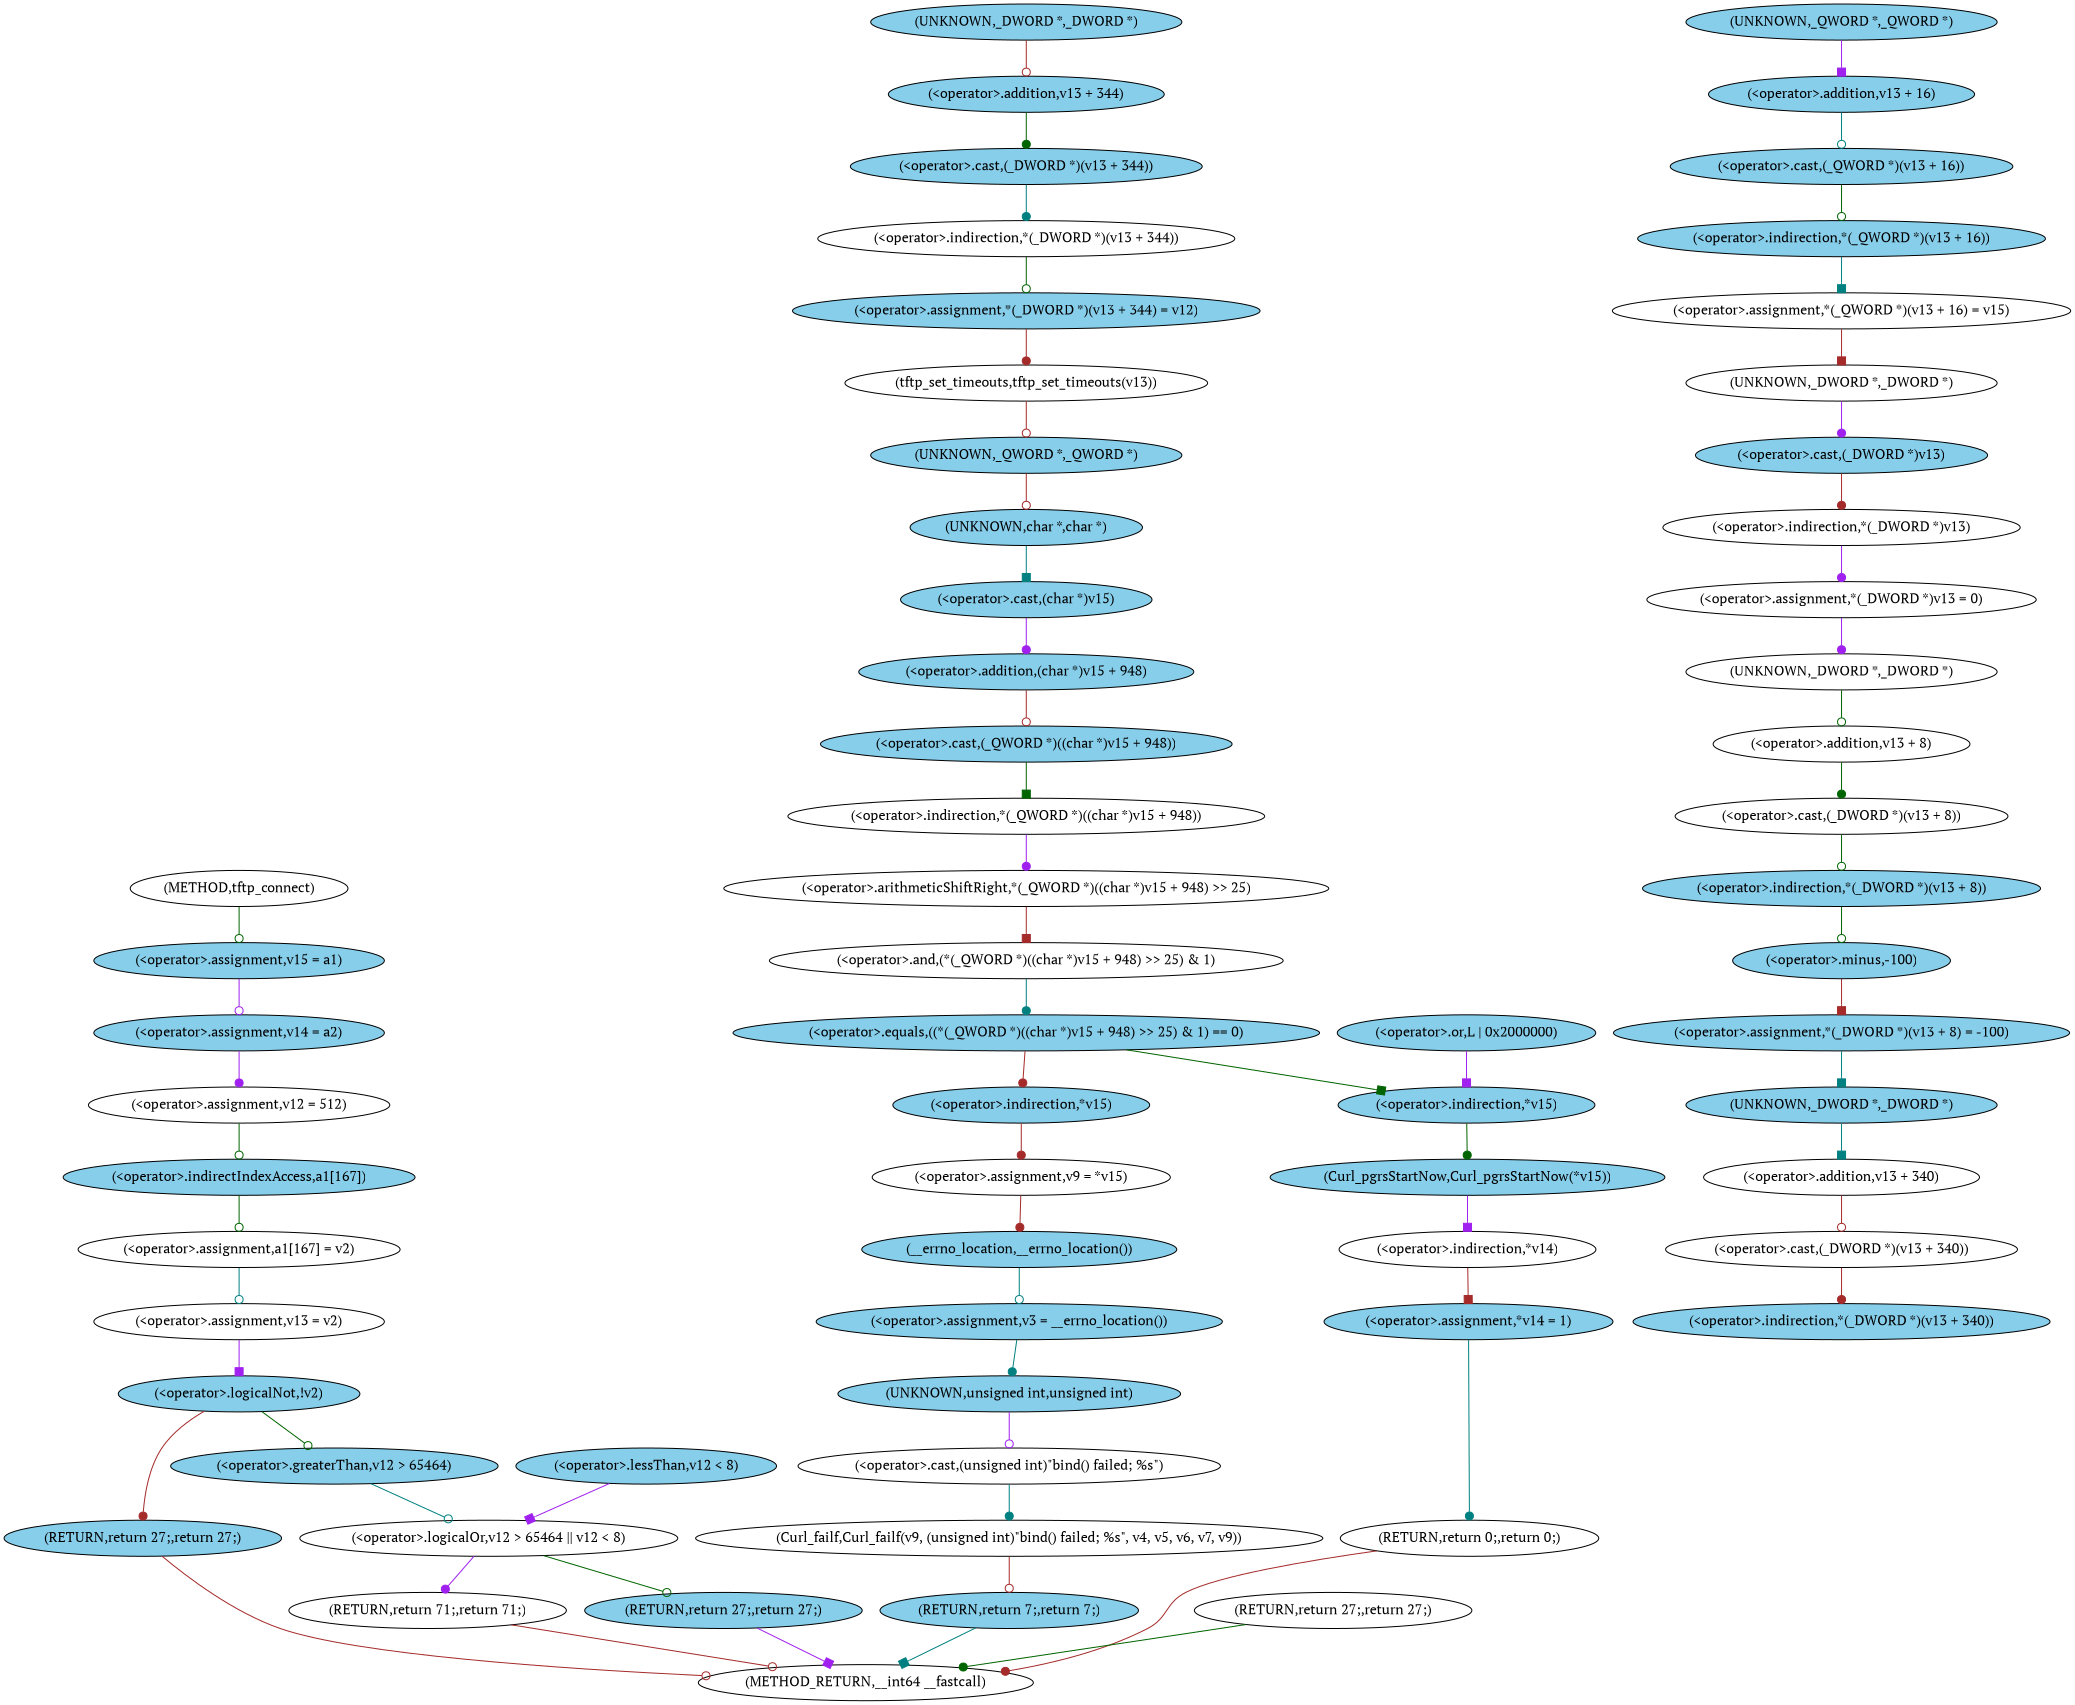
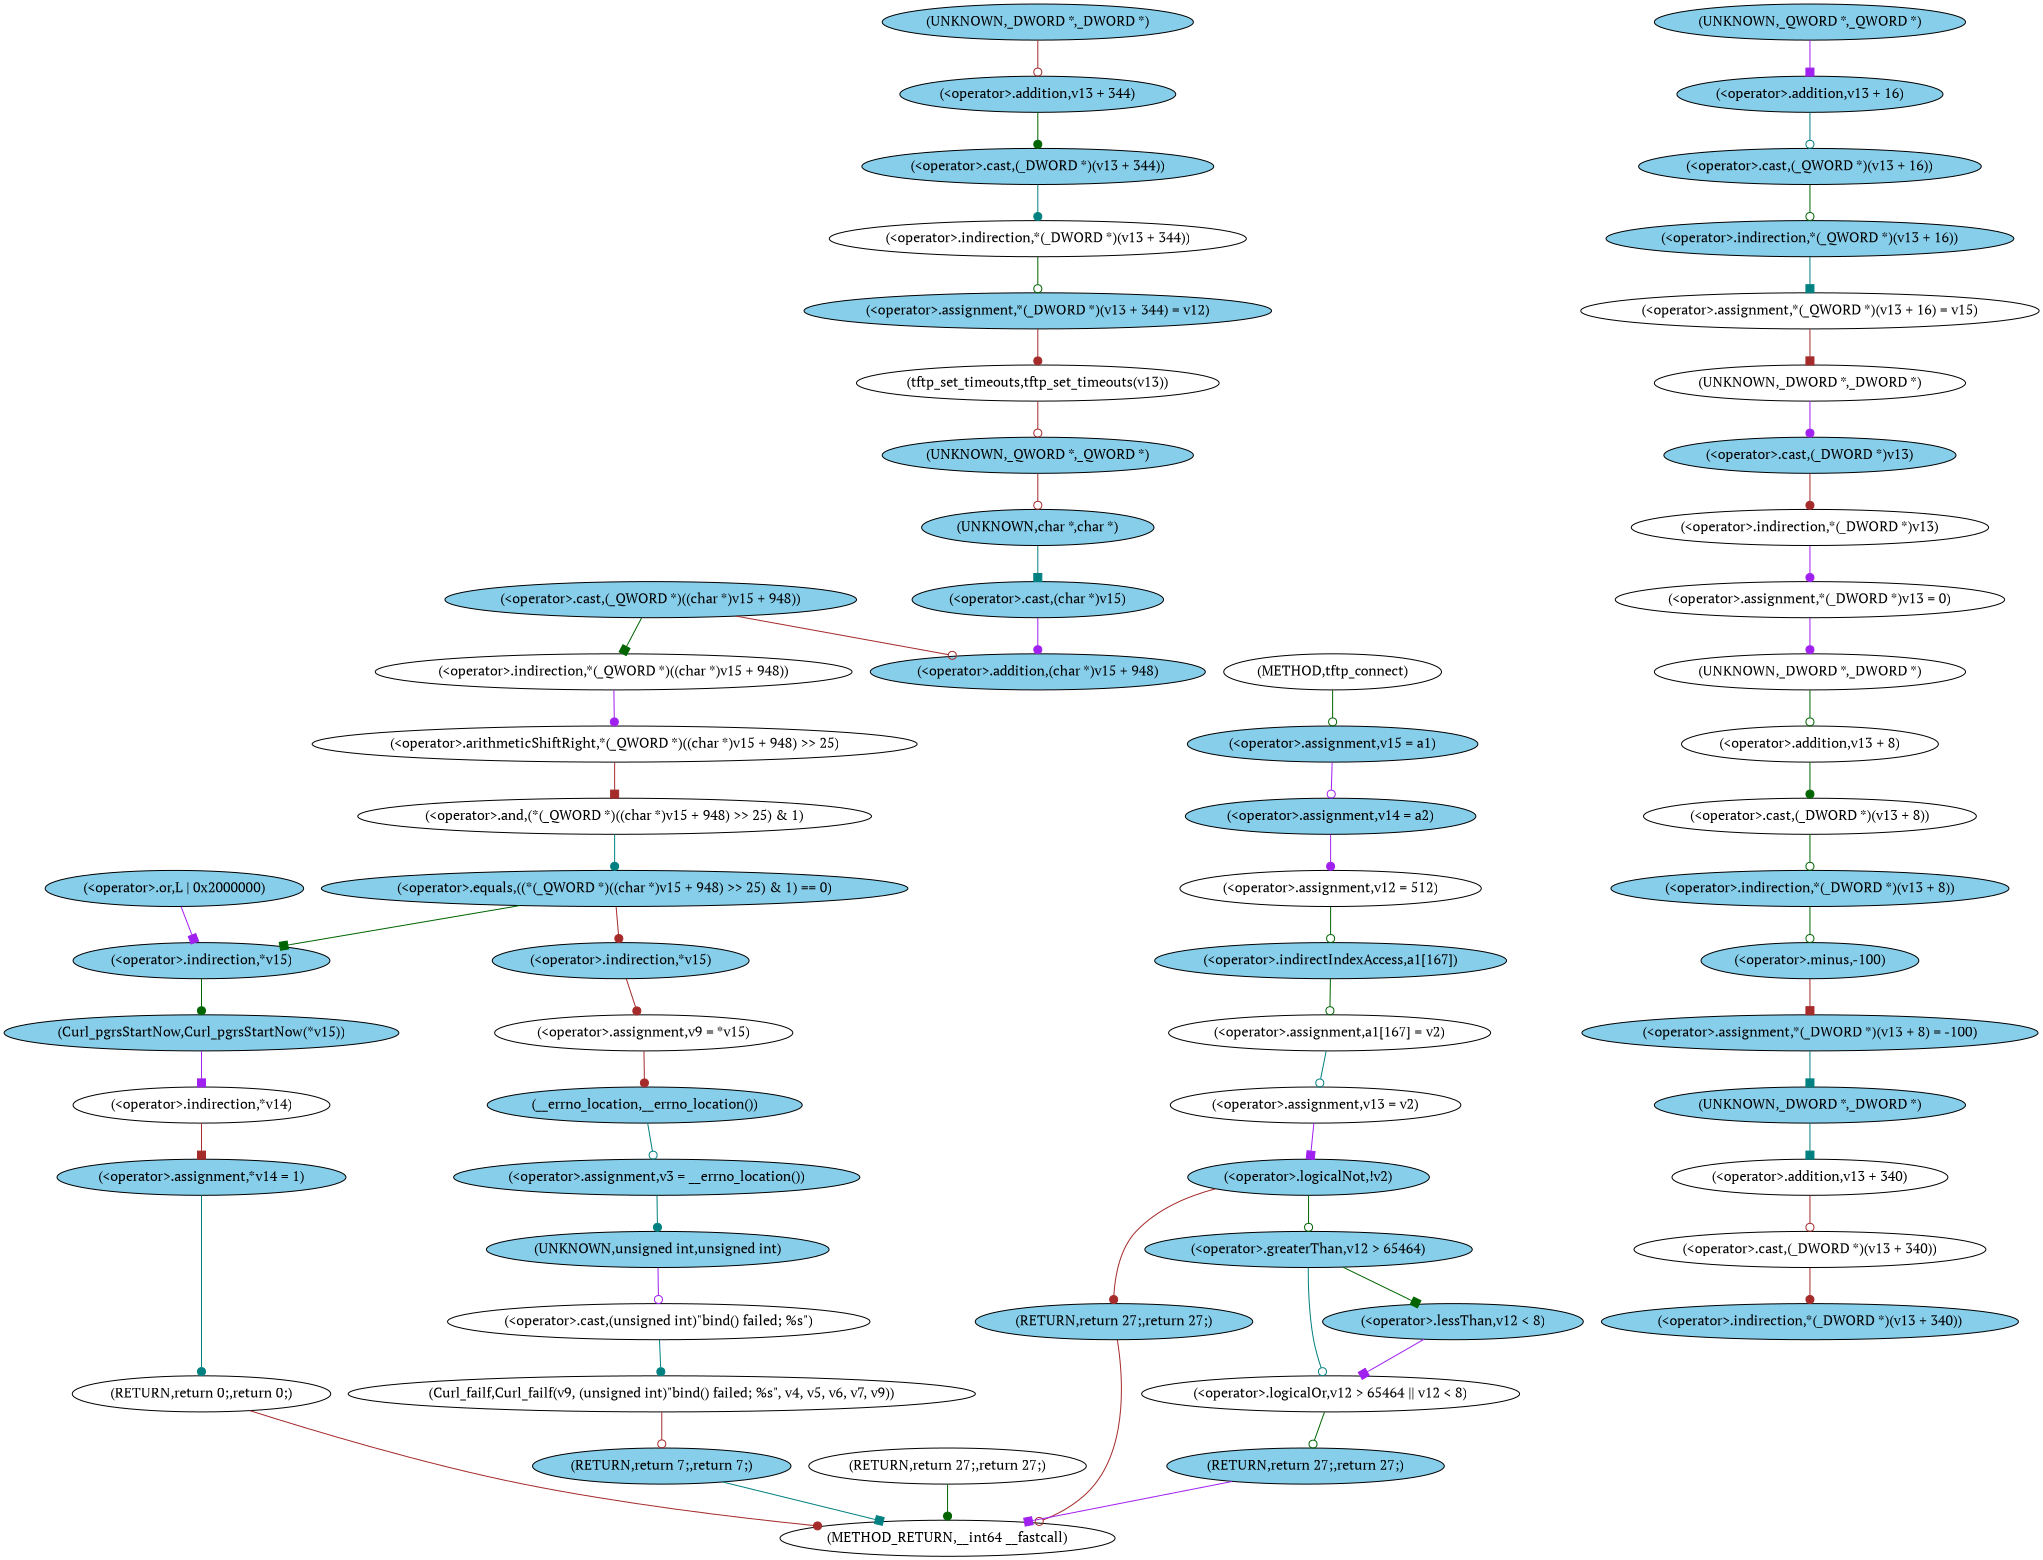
(1026, 704) -> (842, 635)
none -> (1377, 1284)
(428, 1610) -> none
